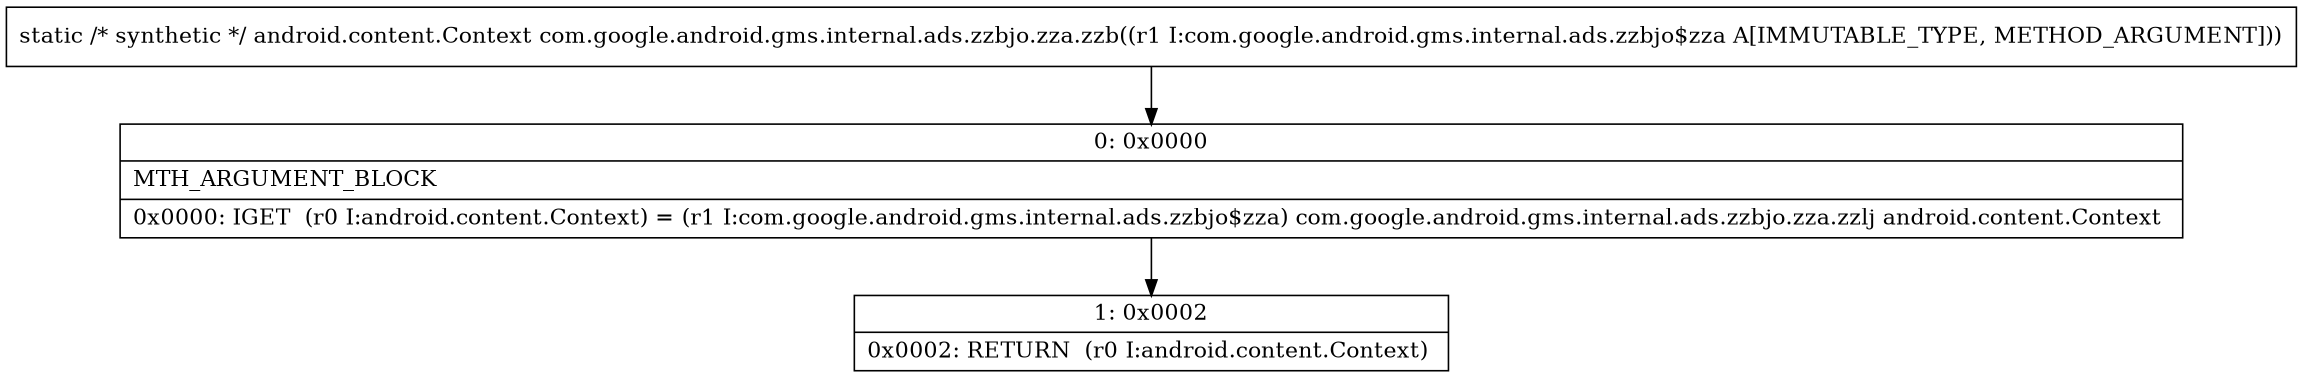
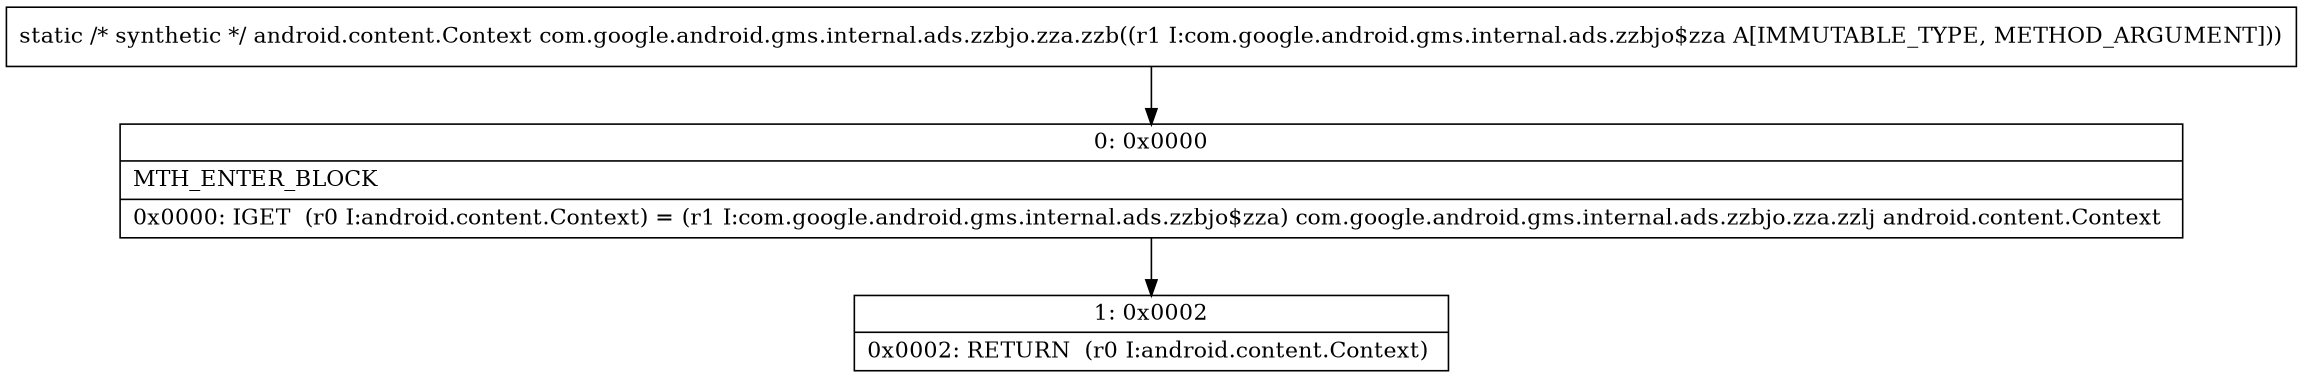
(285, 179) -> (256, 179)
